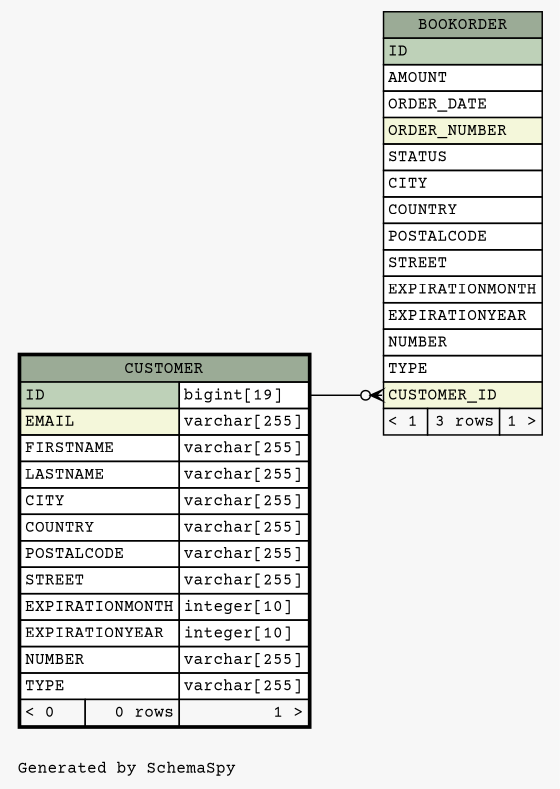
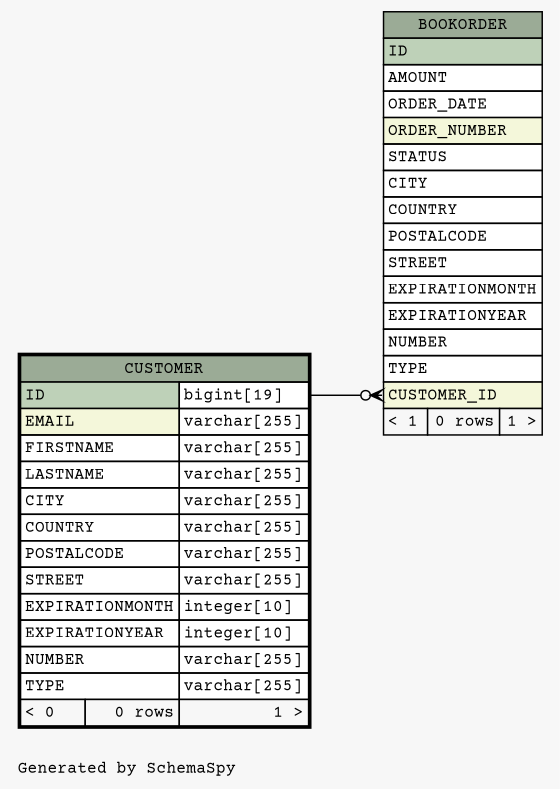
(465, 421) -> (465, 421)
